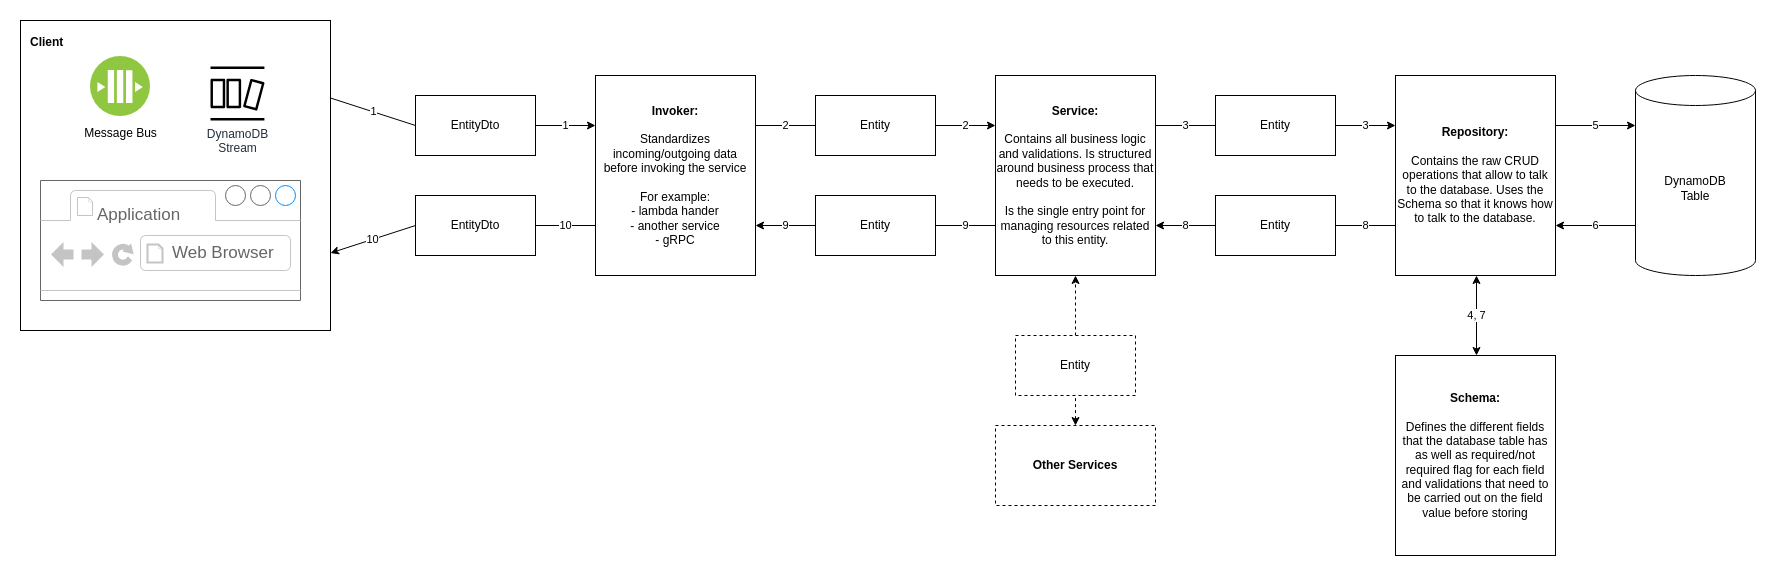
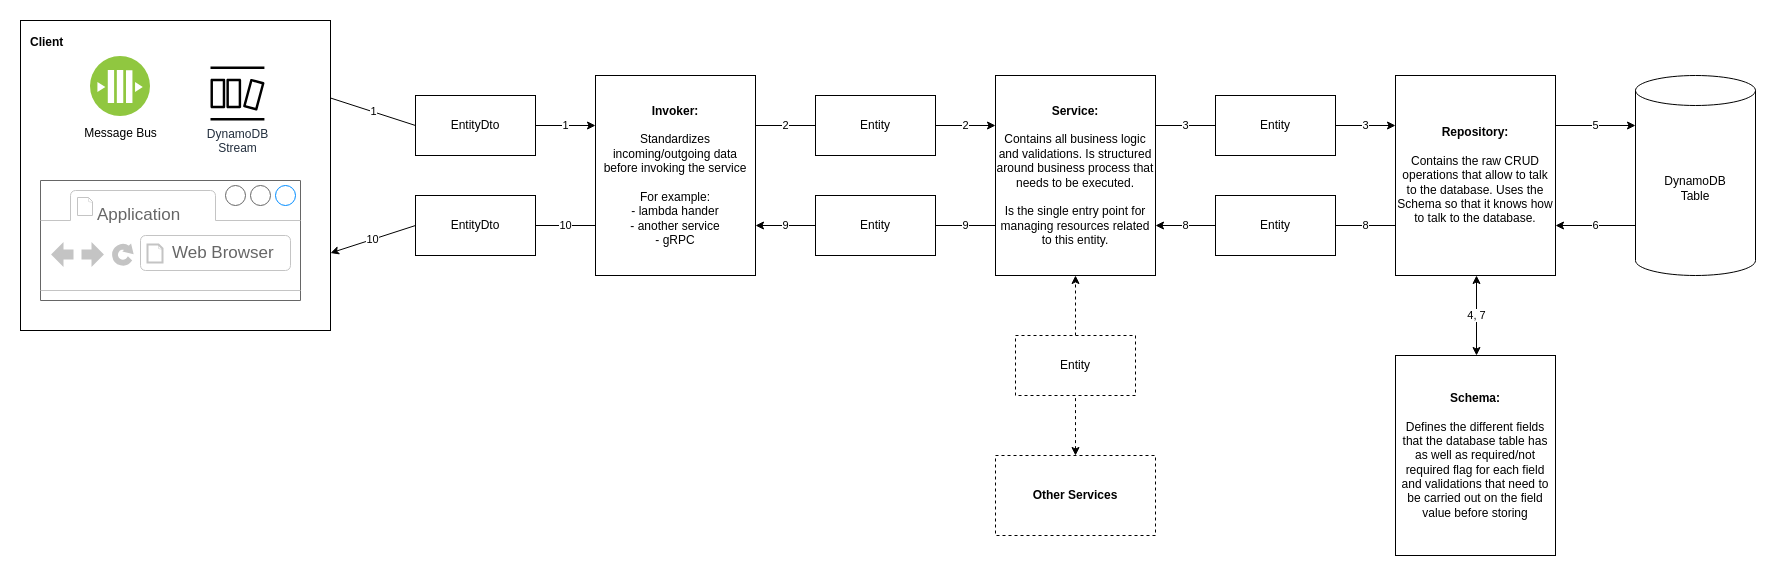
(1076, 466) -> (1076, 496)
